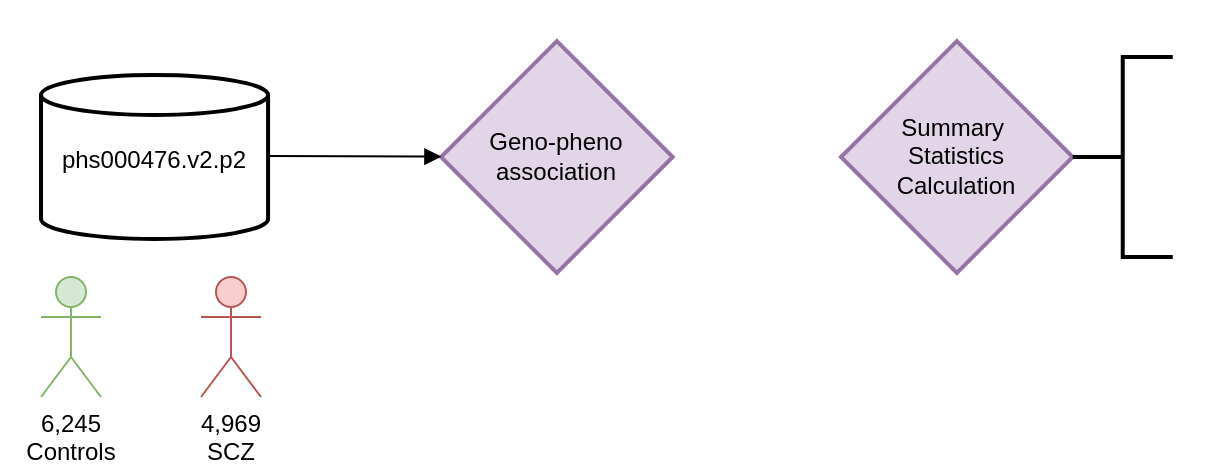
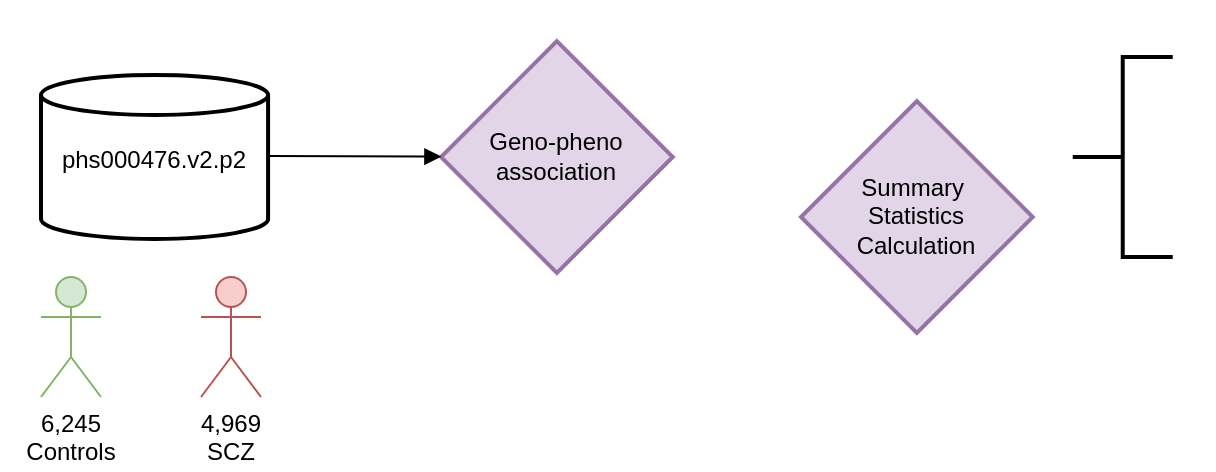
(957, 157) -> (917, 217)
